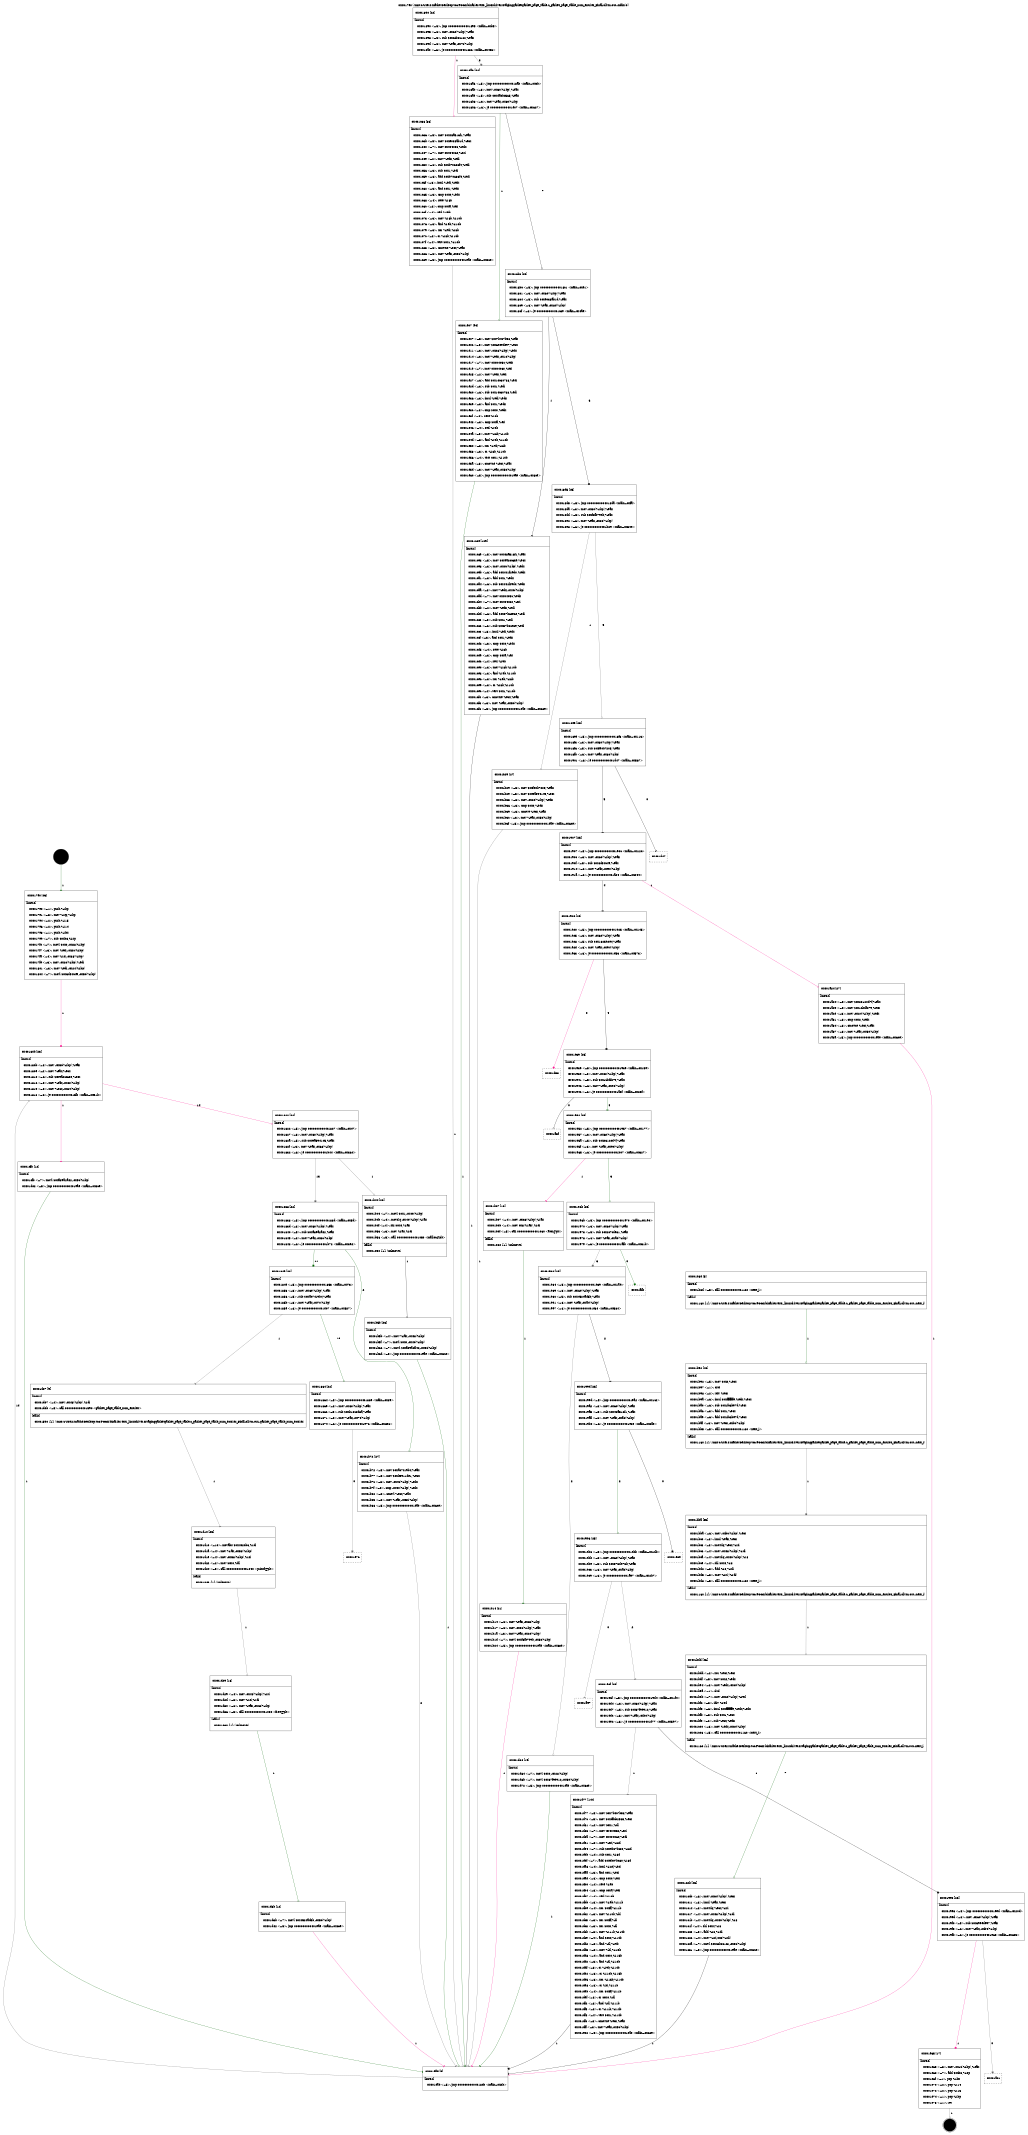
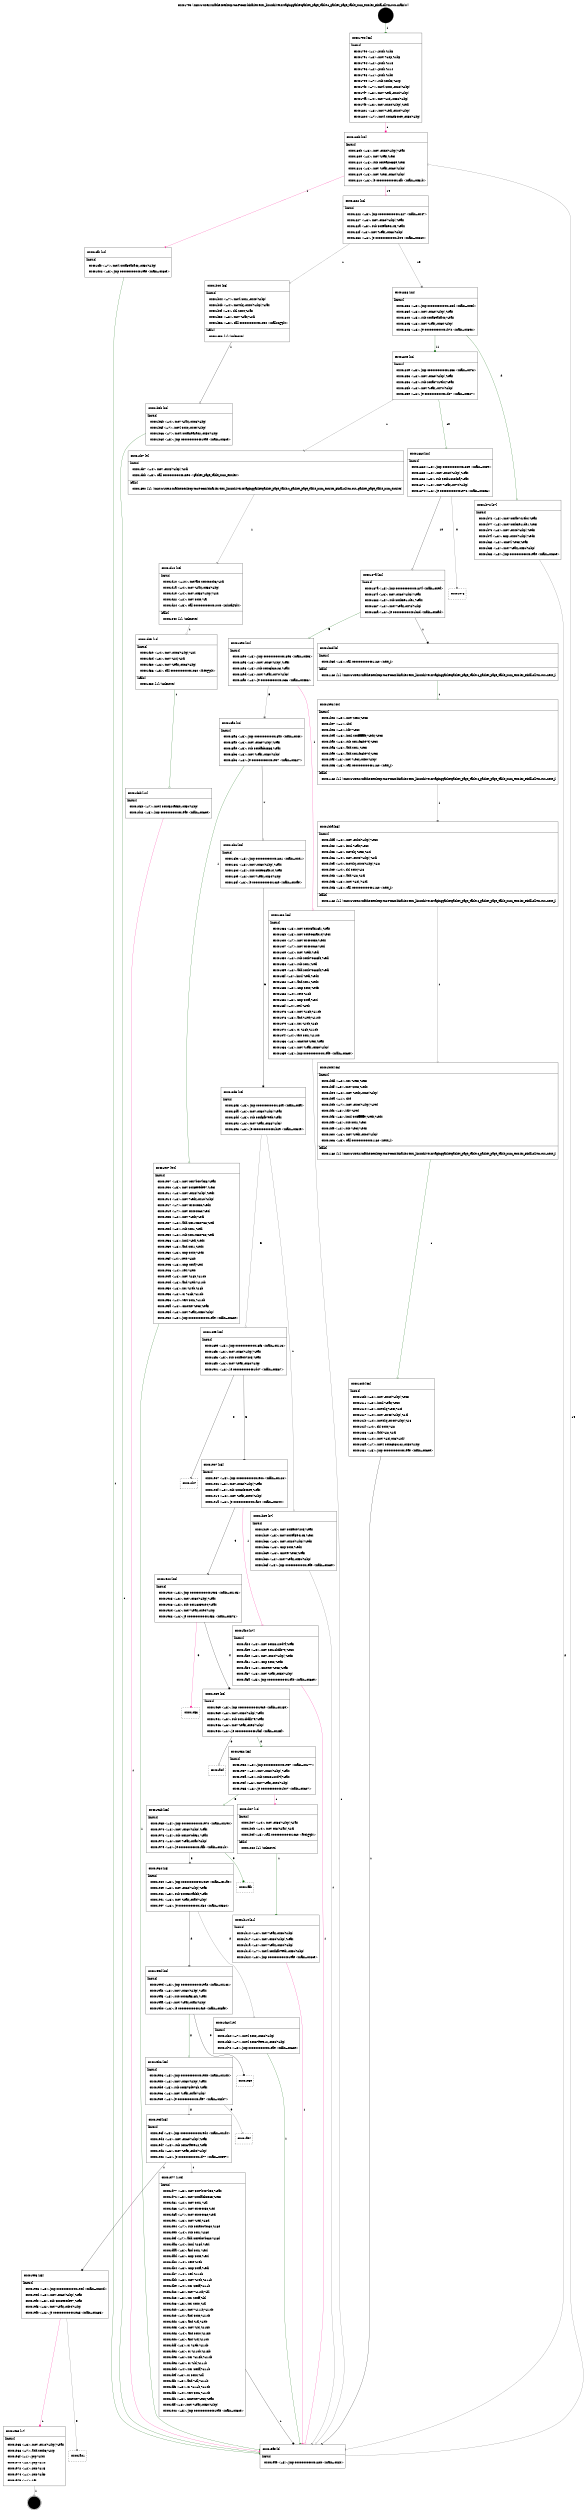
none -> (403, 594)
(507, 625) -> none
(785, 1773) -> (431, 1243)
